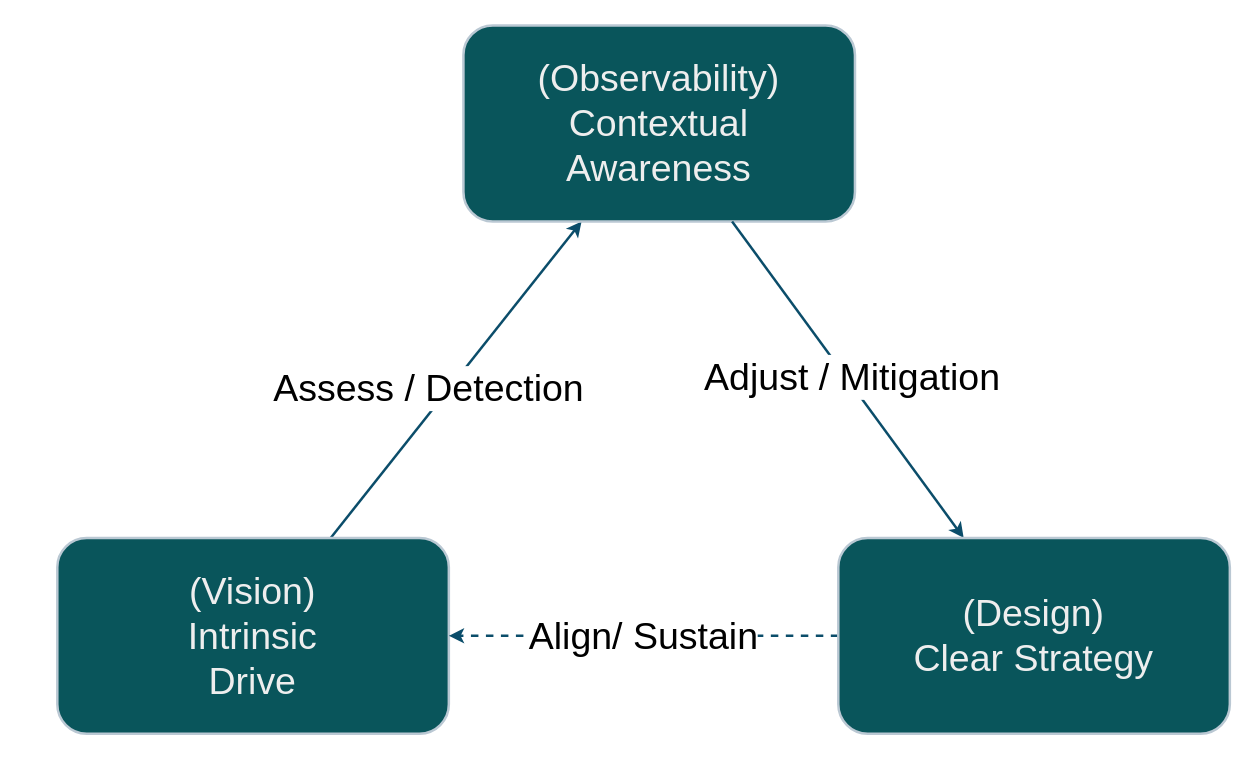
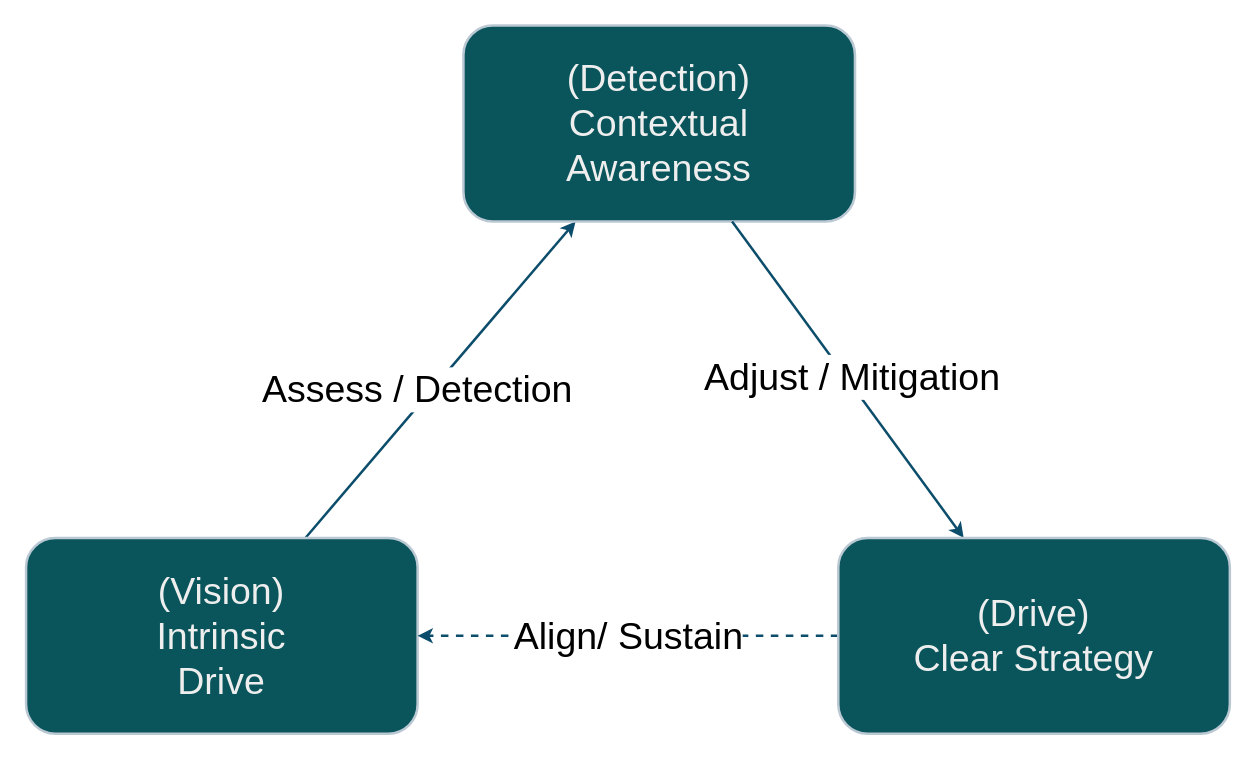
(659, 123) -> (659, 123)
(253, 636) -> (221, 636)
(1034, 636) -> (1034, 636)
